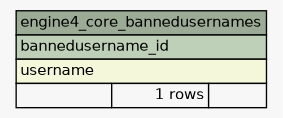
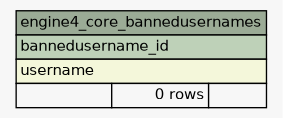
(180, 95) -> (180, 95)
